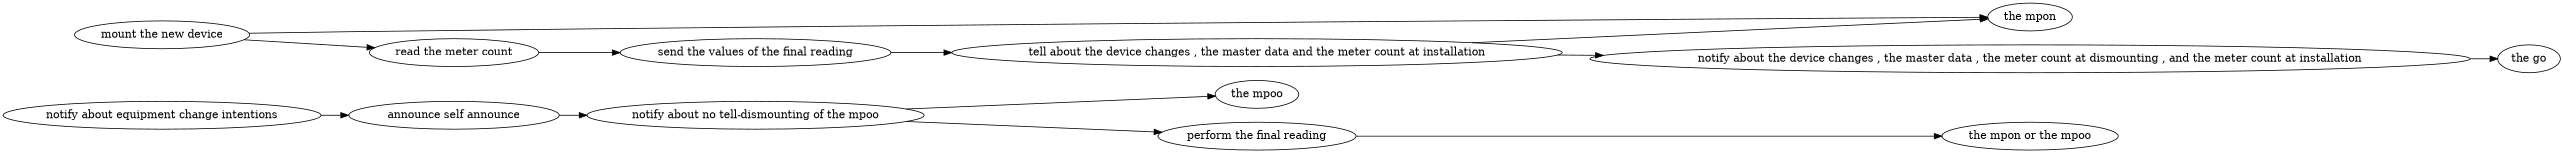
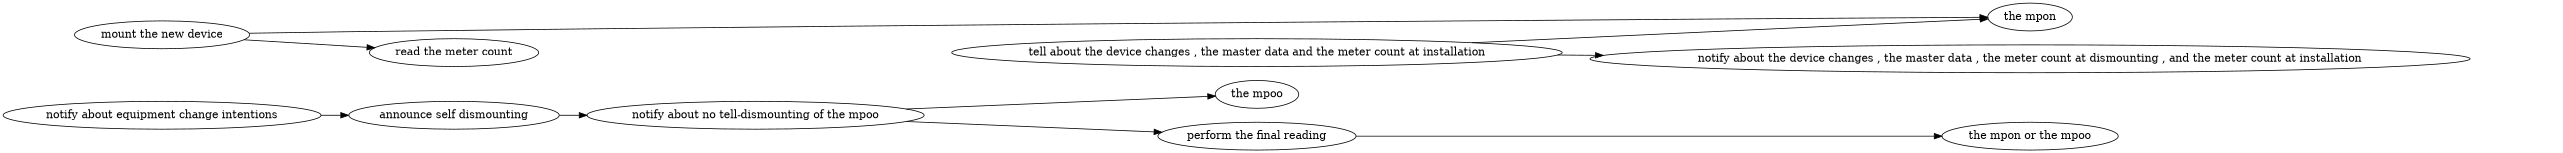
(756, 53) -> none
(2529, 59) -> none
(454, 115) -> (454, 115)
